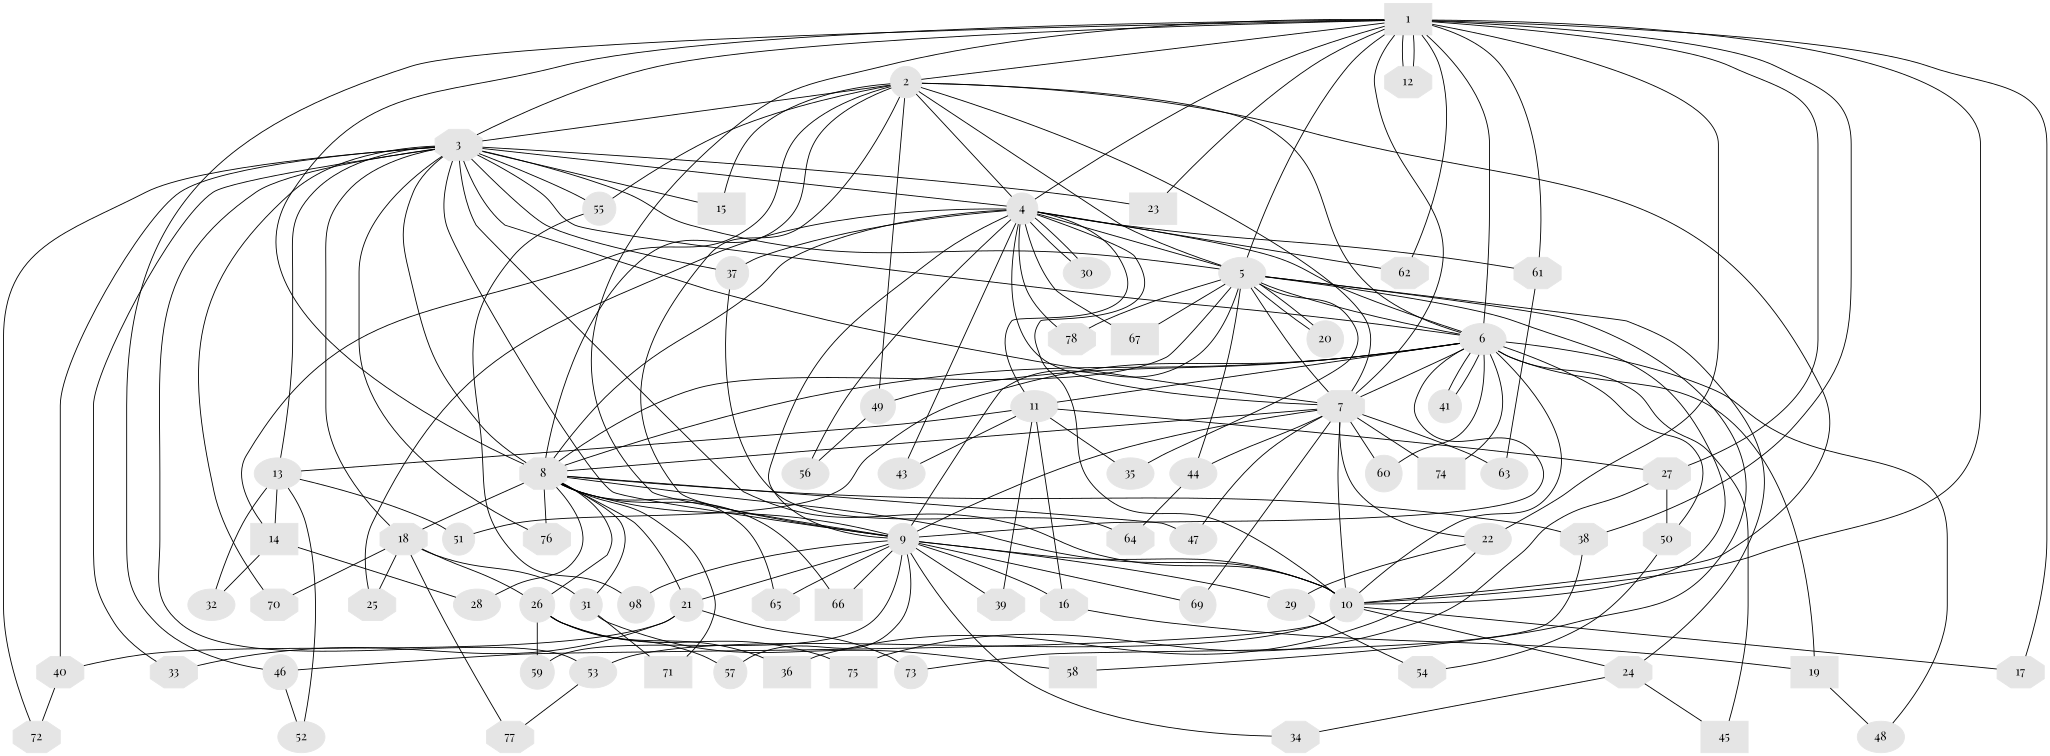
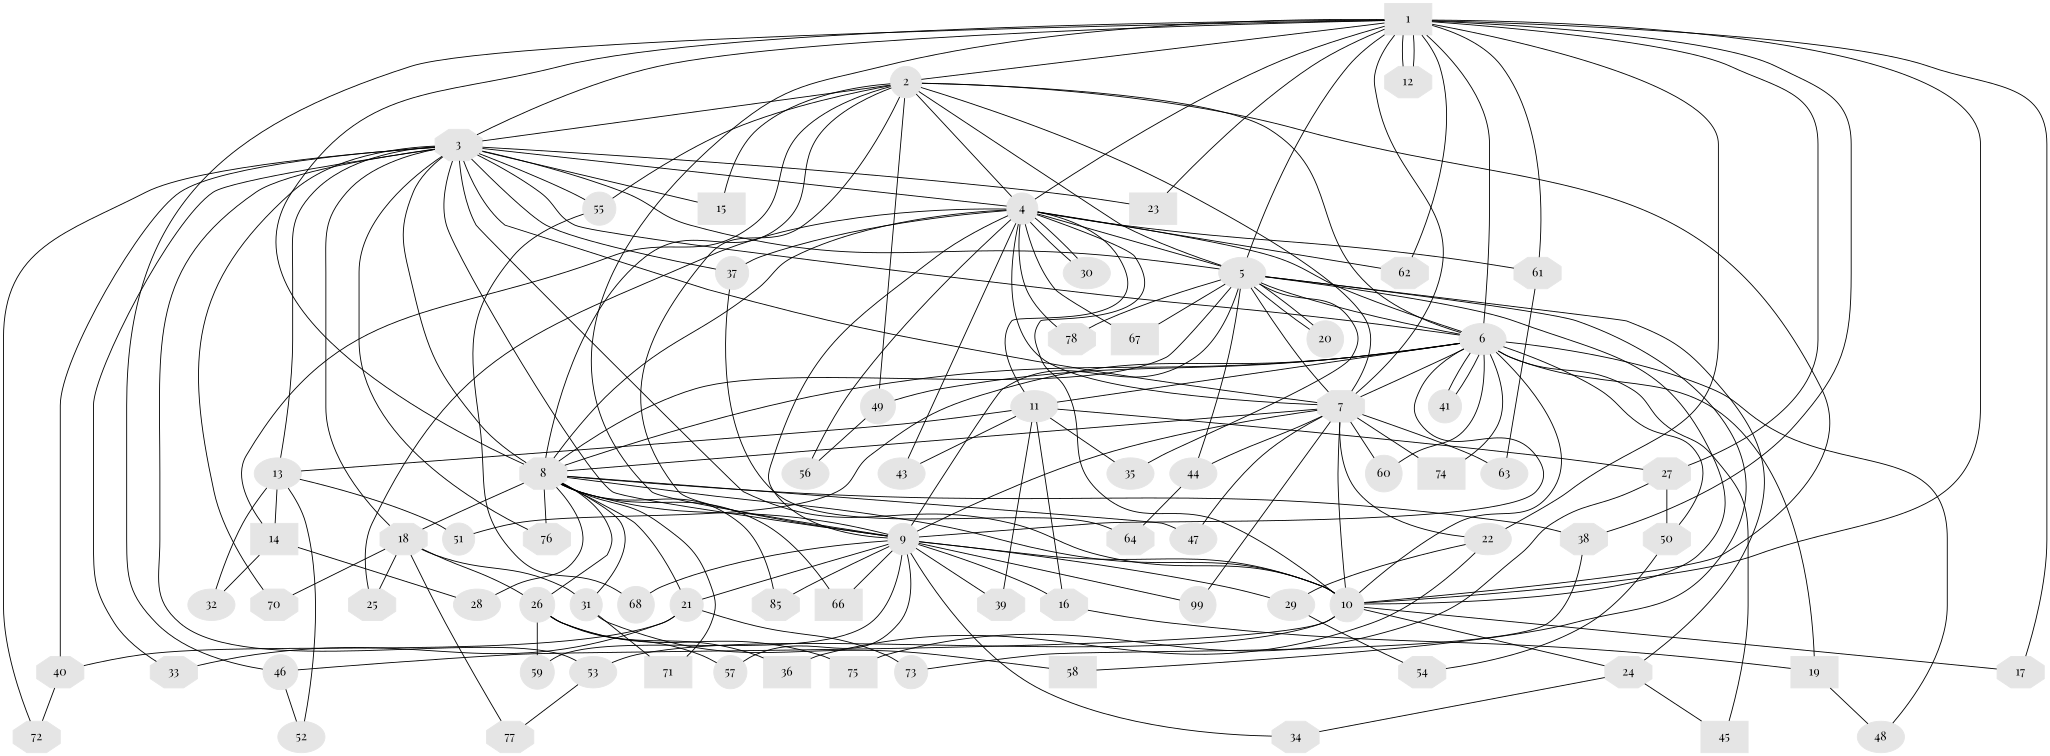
(636, 605) -> (636, 605)
(776, 605) -> (776, 605)
(1198, 605) -> (1198, 605)
